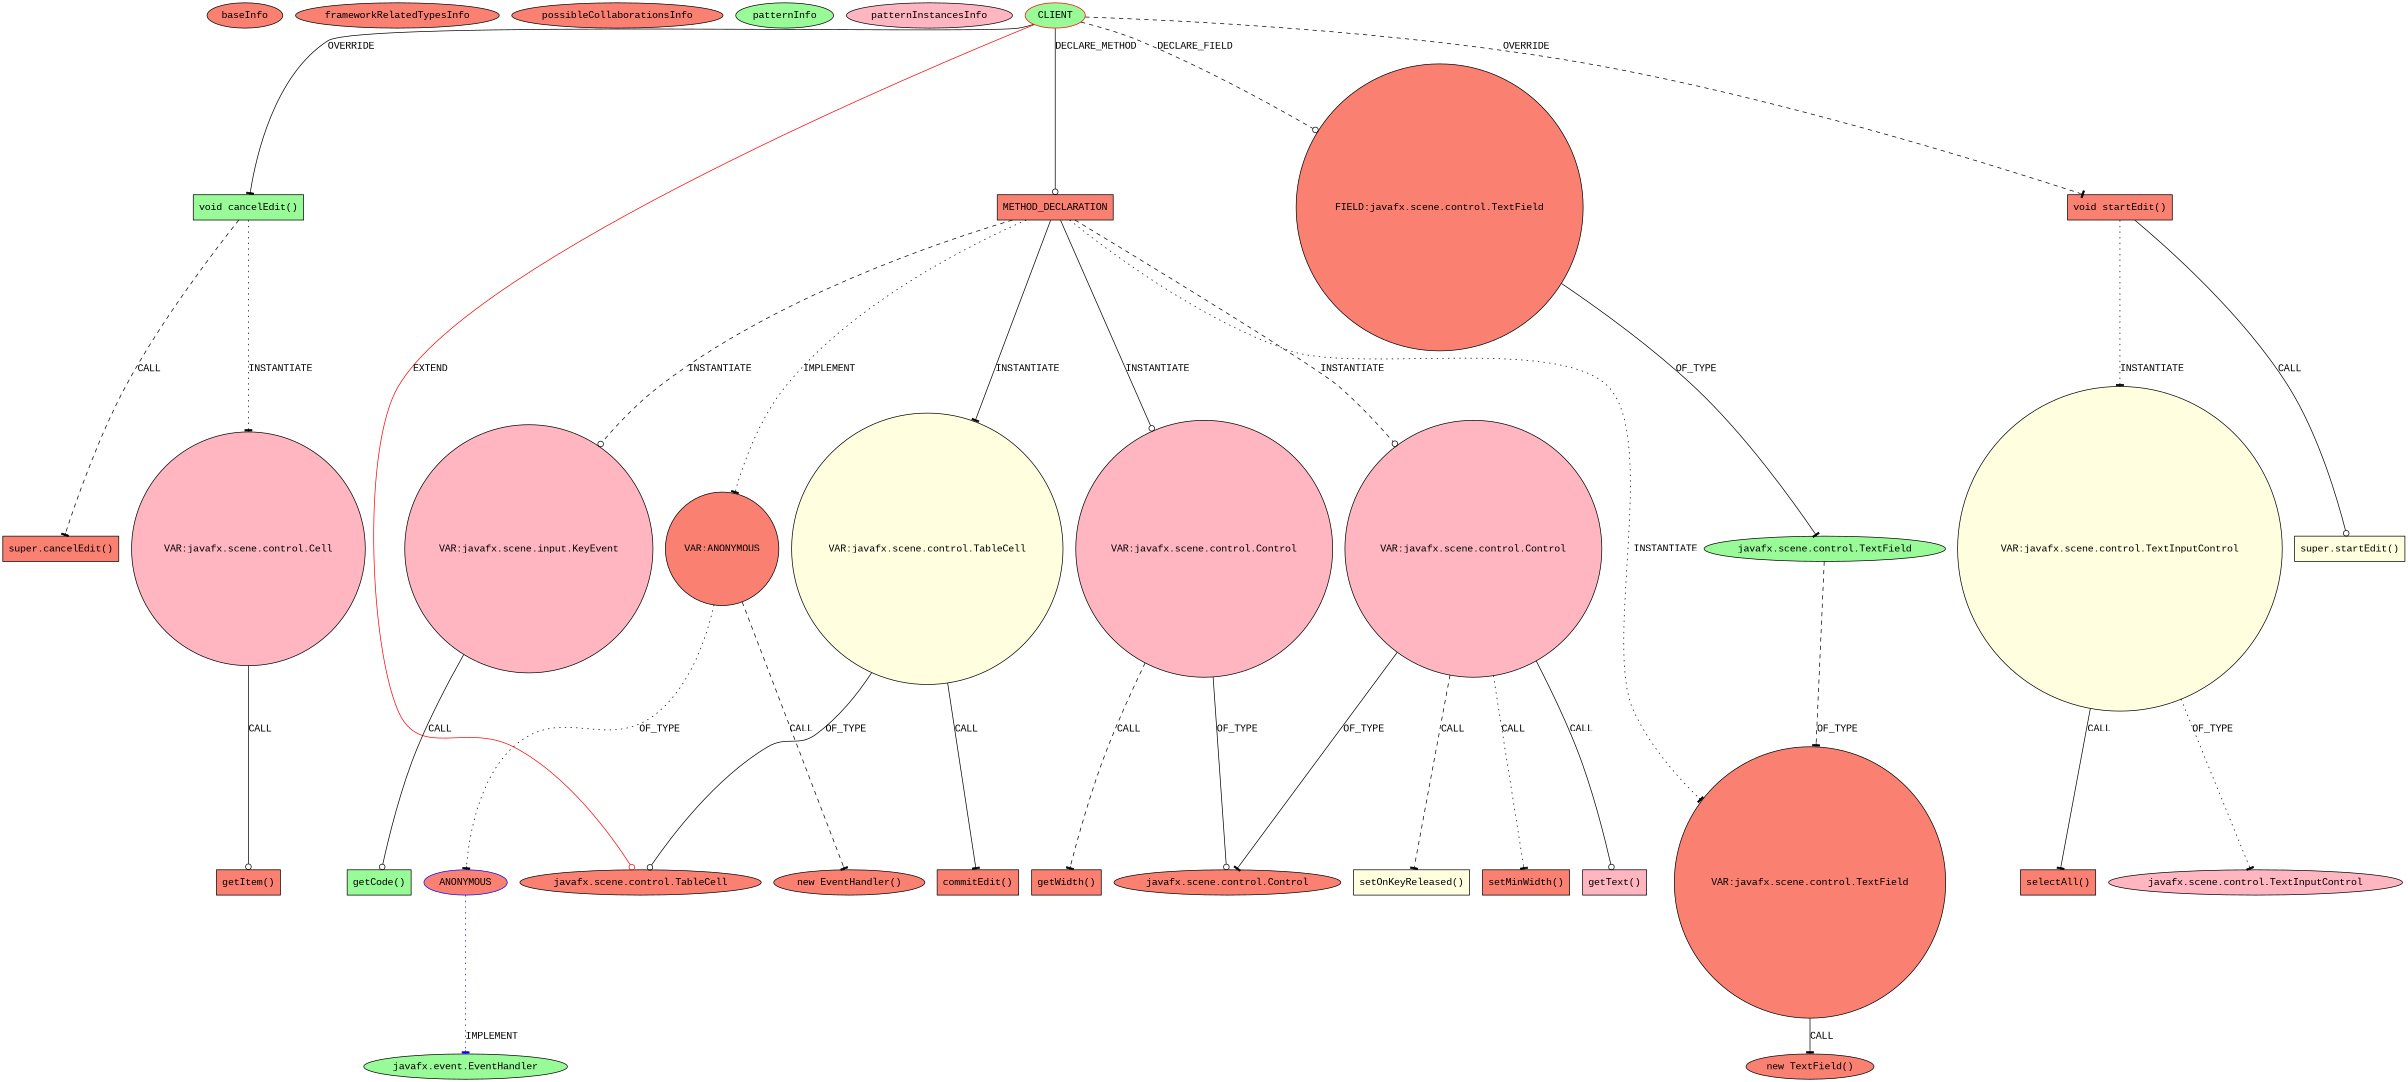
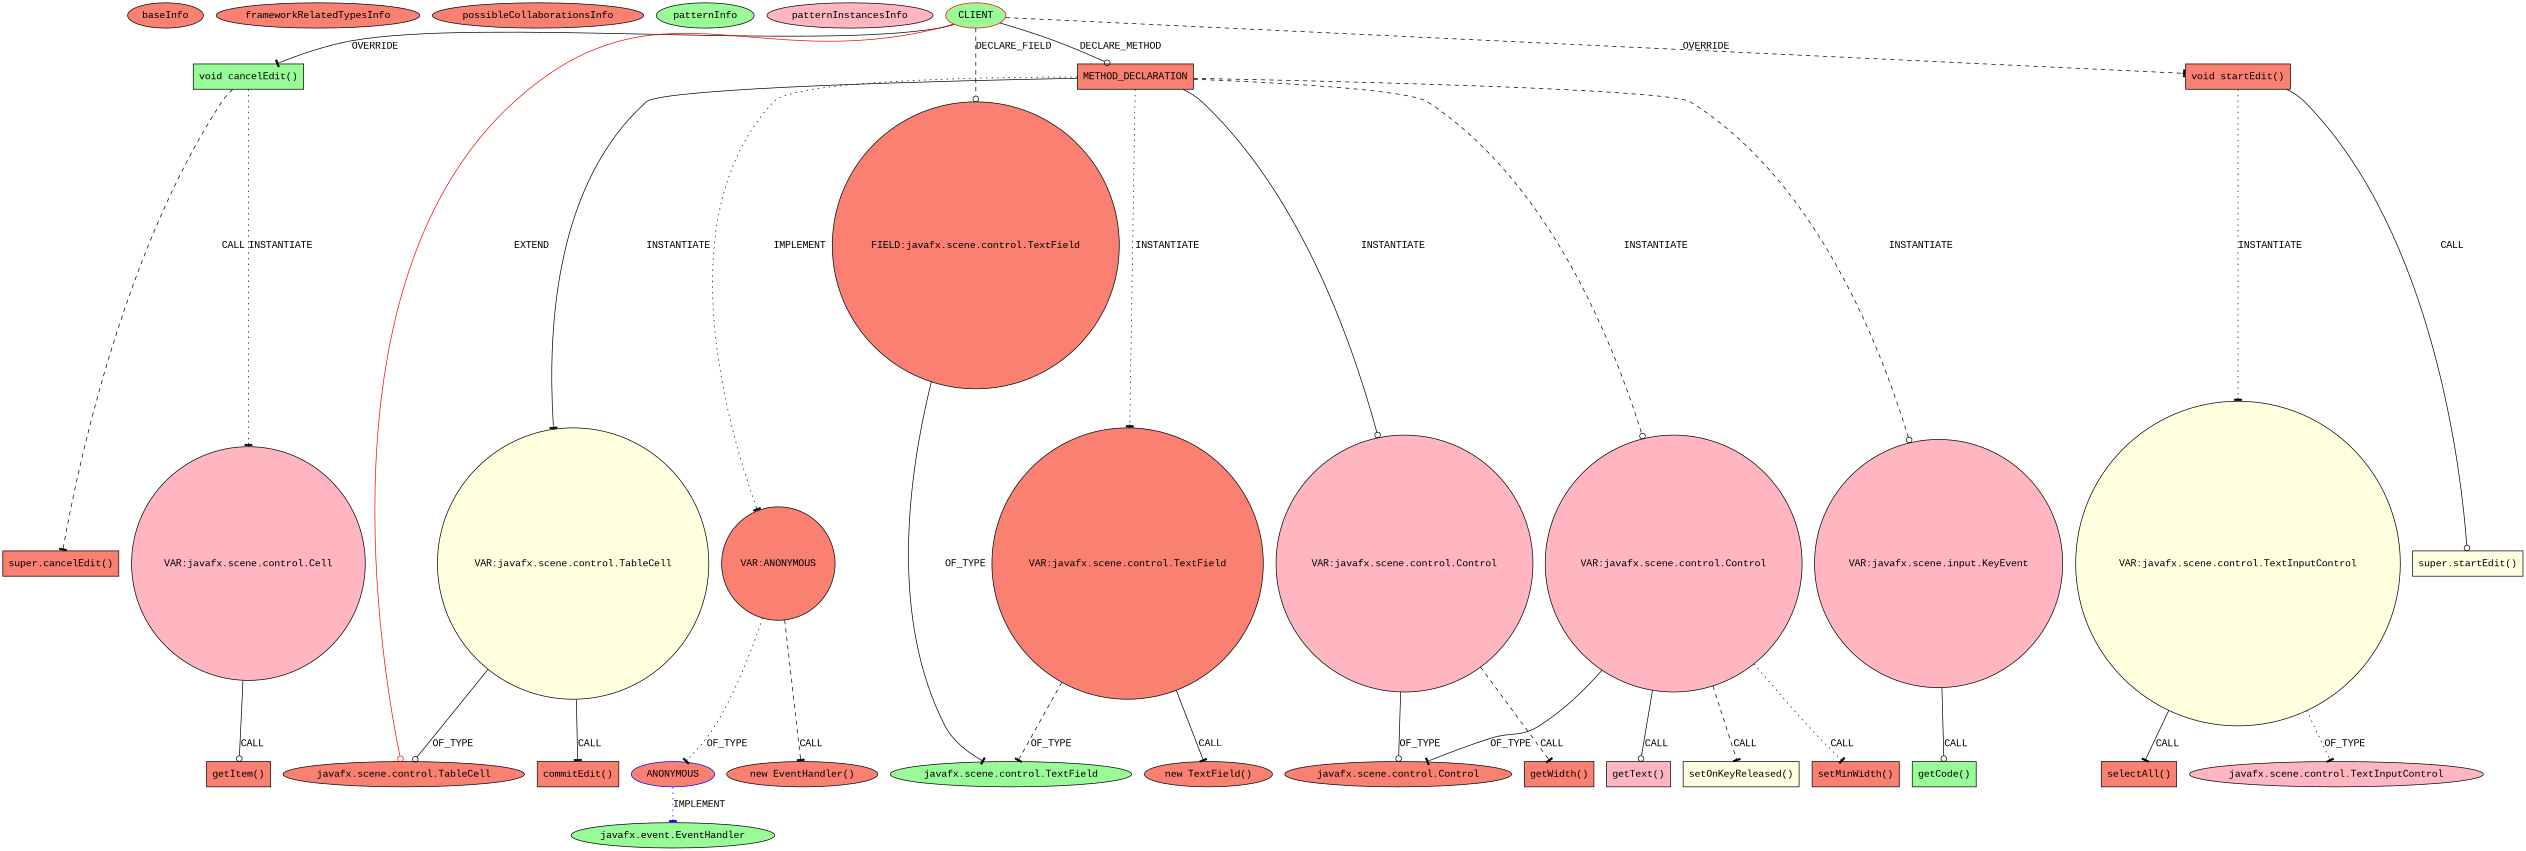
(1820, 652) -> (1041, 720)
